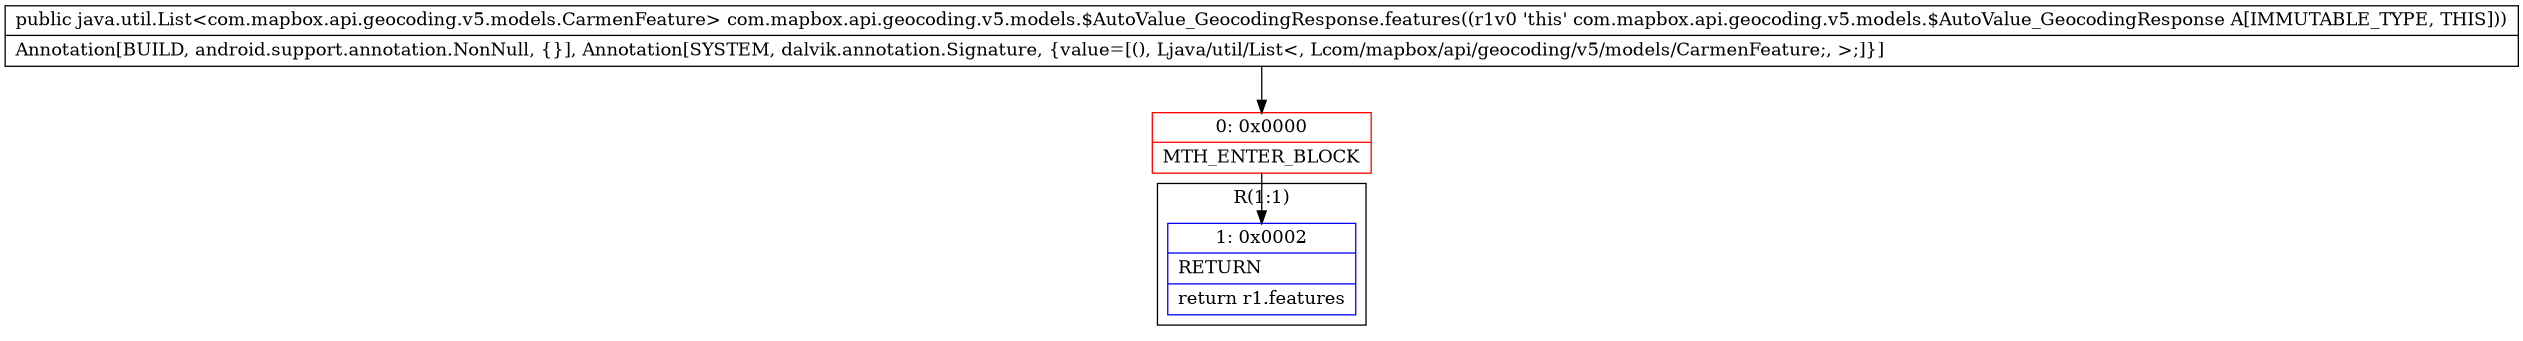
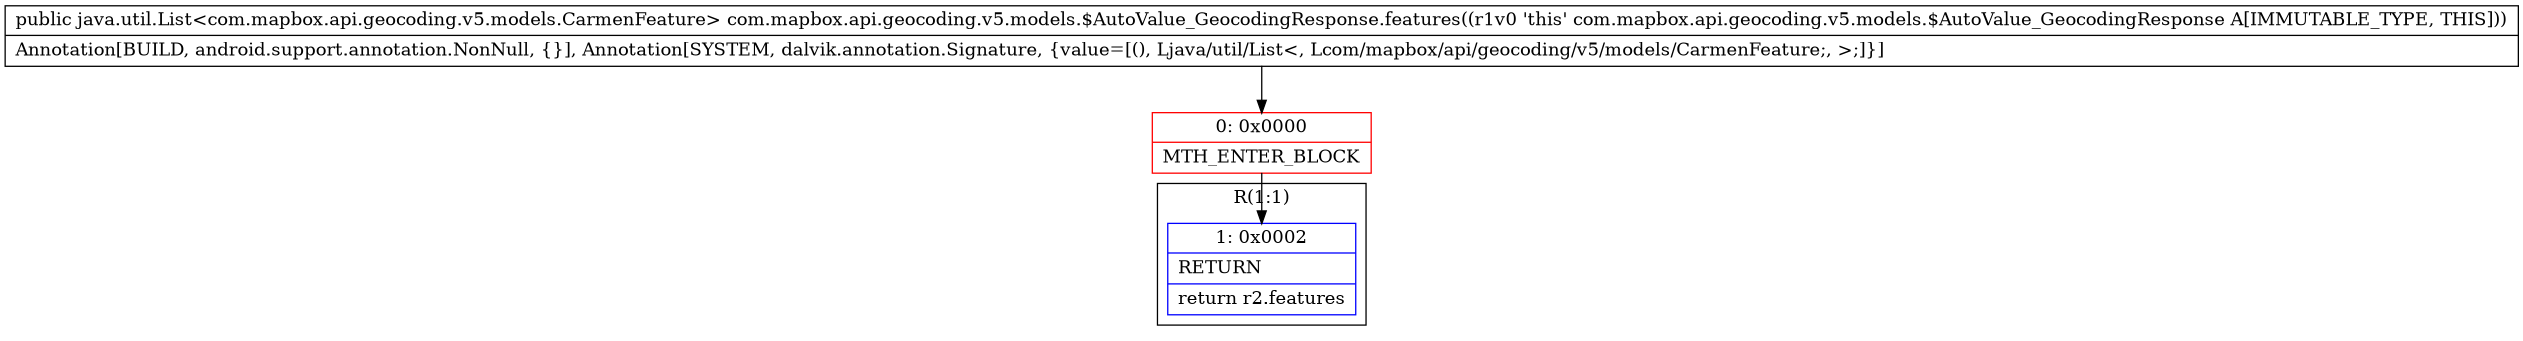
(1262, 299) -> (1262, 299)
